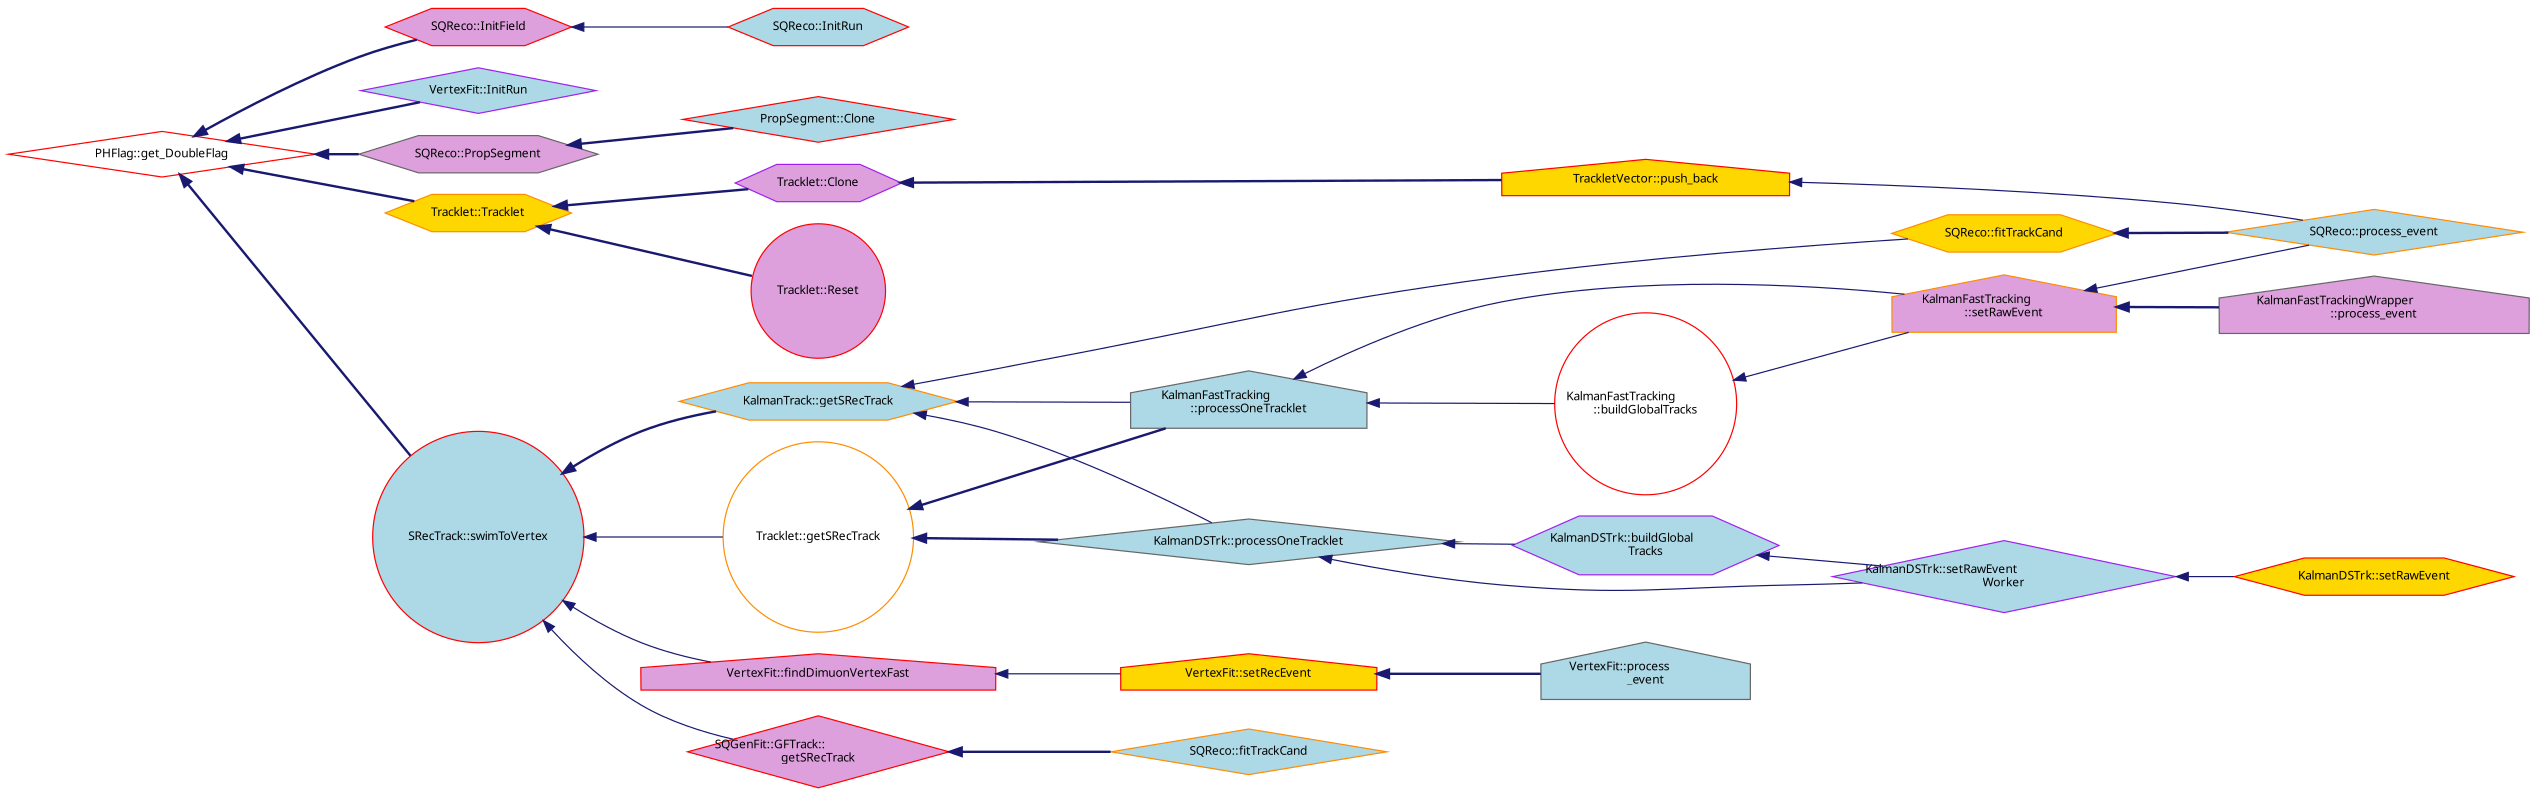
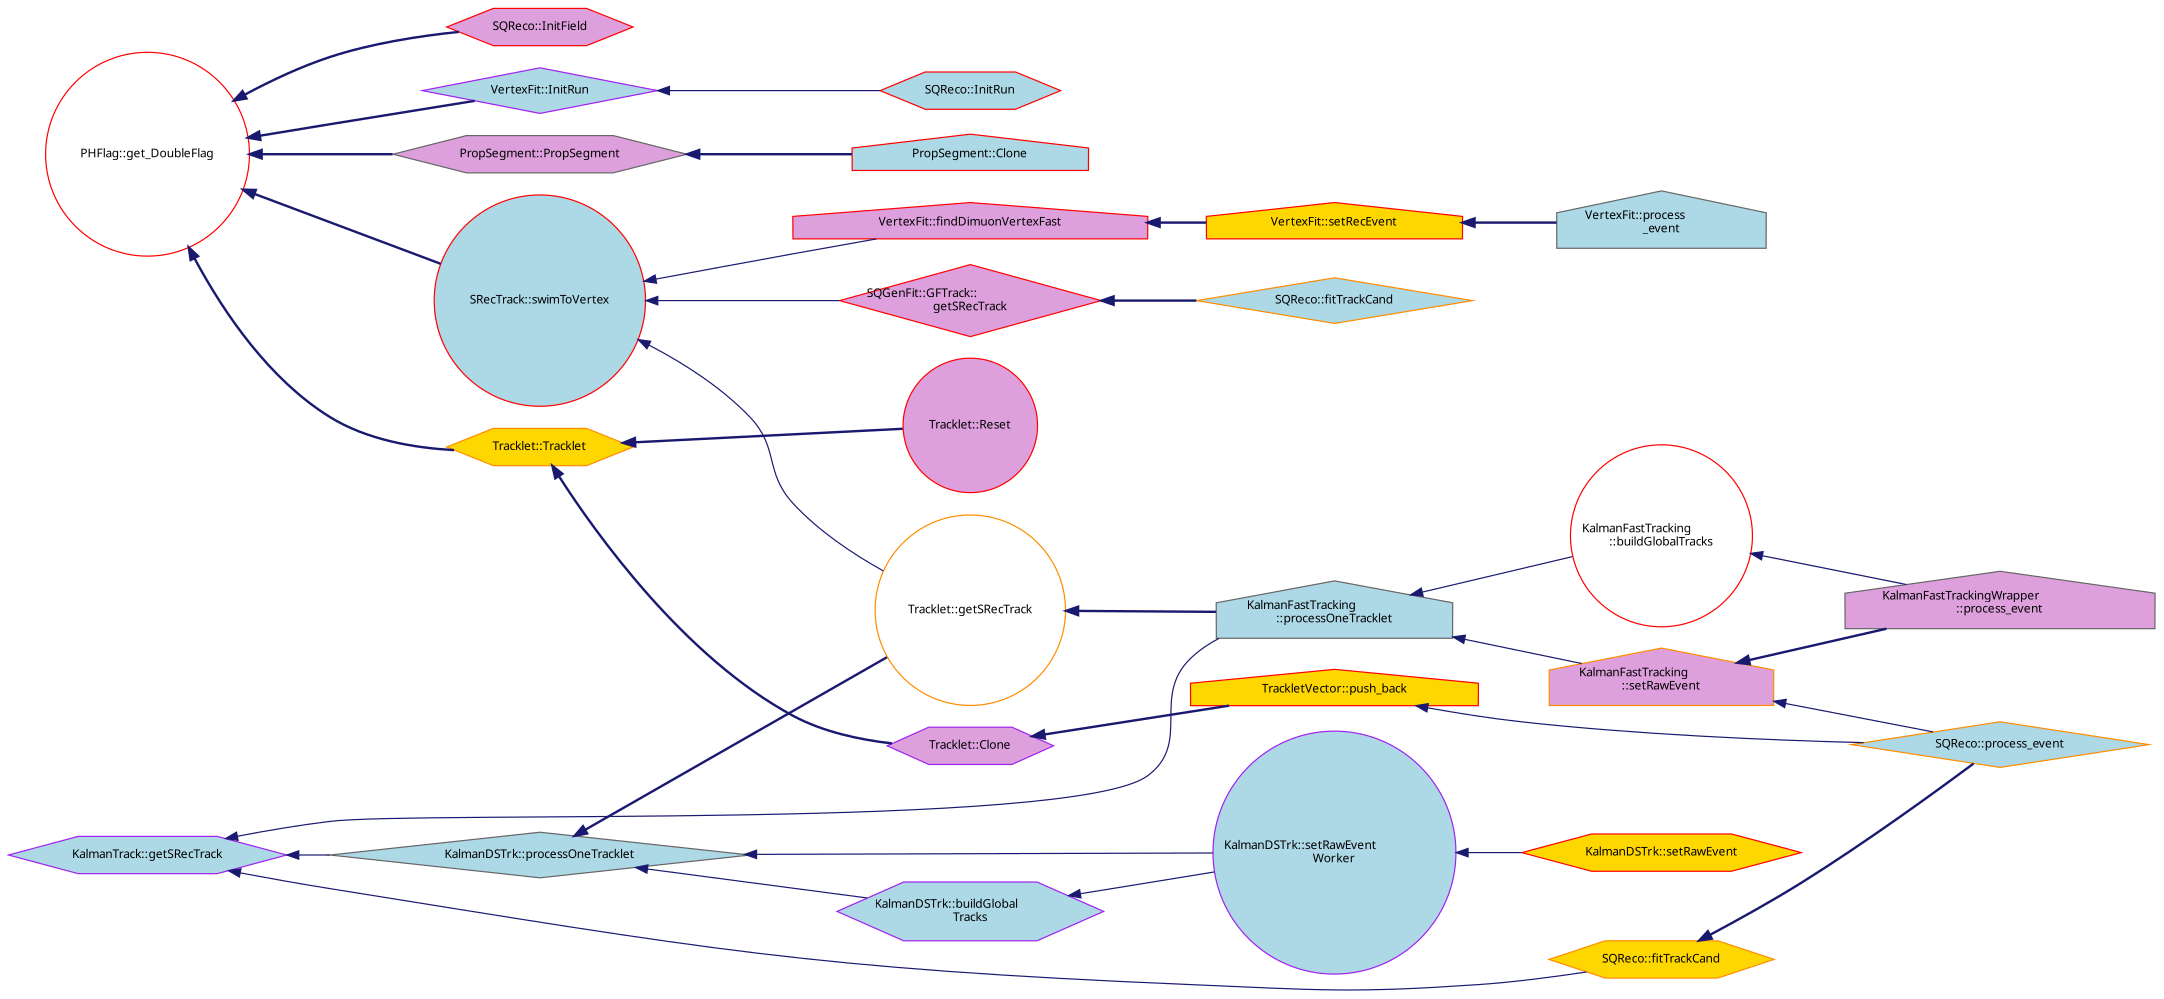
(656, 27) -> (775, 91)
(818, 119) -> (970, 154)
(162, 154) -> (148, 154)
(478, 154) -> (540, 154)
(1827, 355) -> (1834, 570)
(818, 401) -> (148, 855)
(642, 431) -> none
(992, 539) -> (736, 743)
(2004, 577) -> (1335, 853)
(1064, 674) -> (1183, 223)
